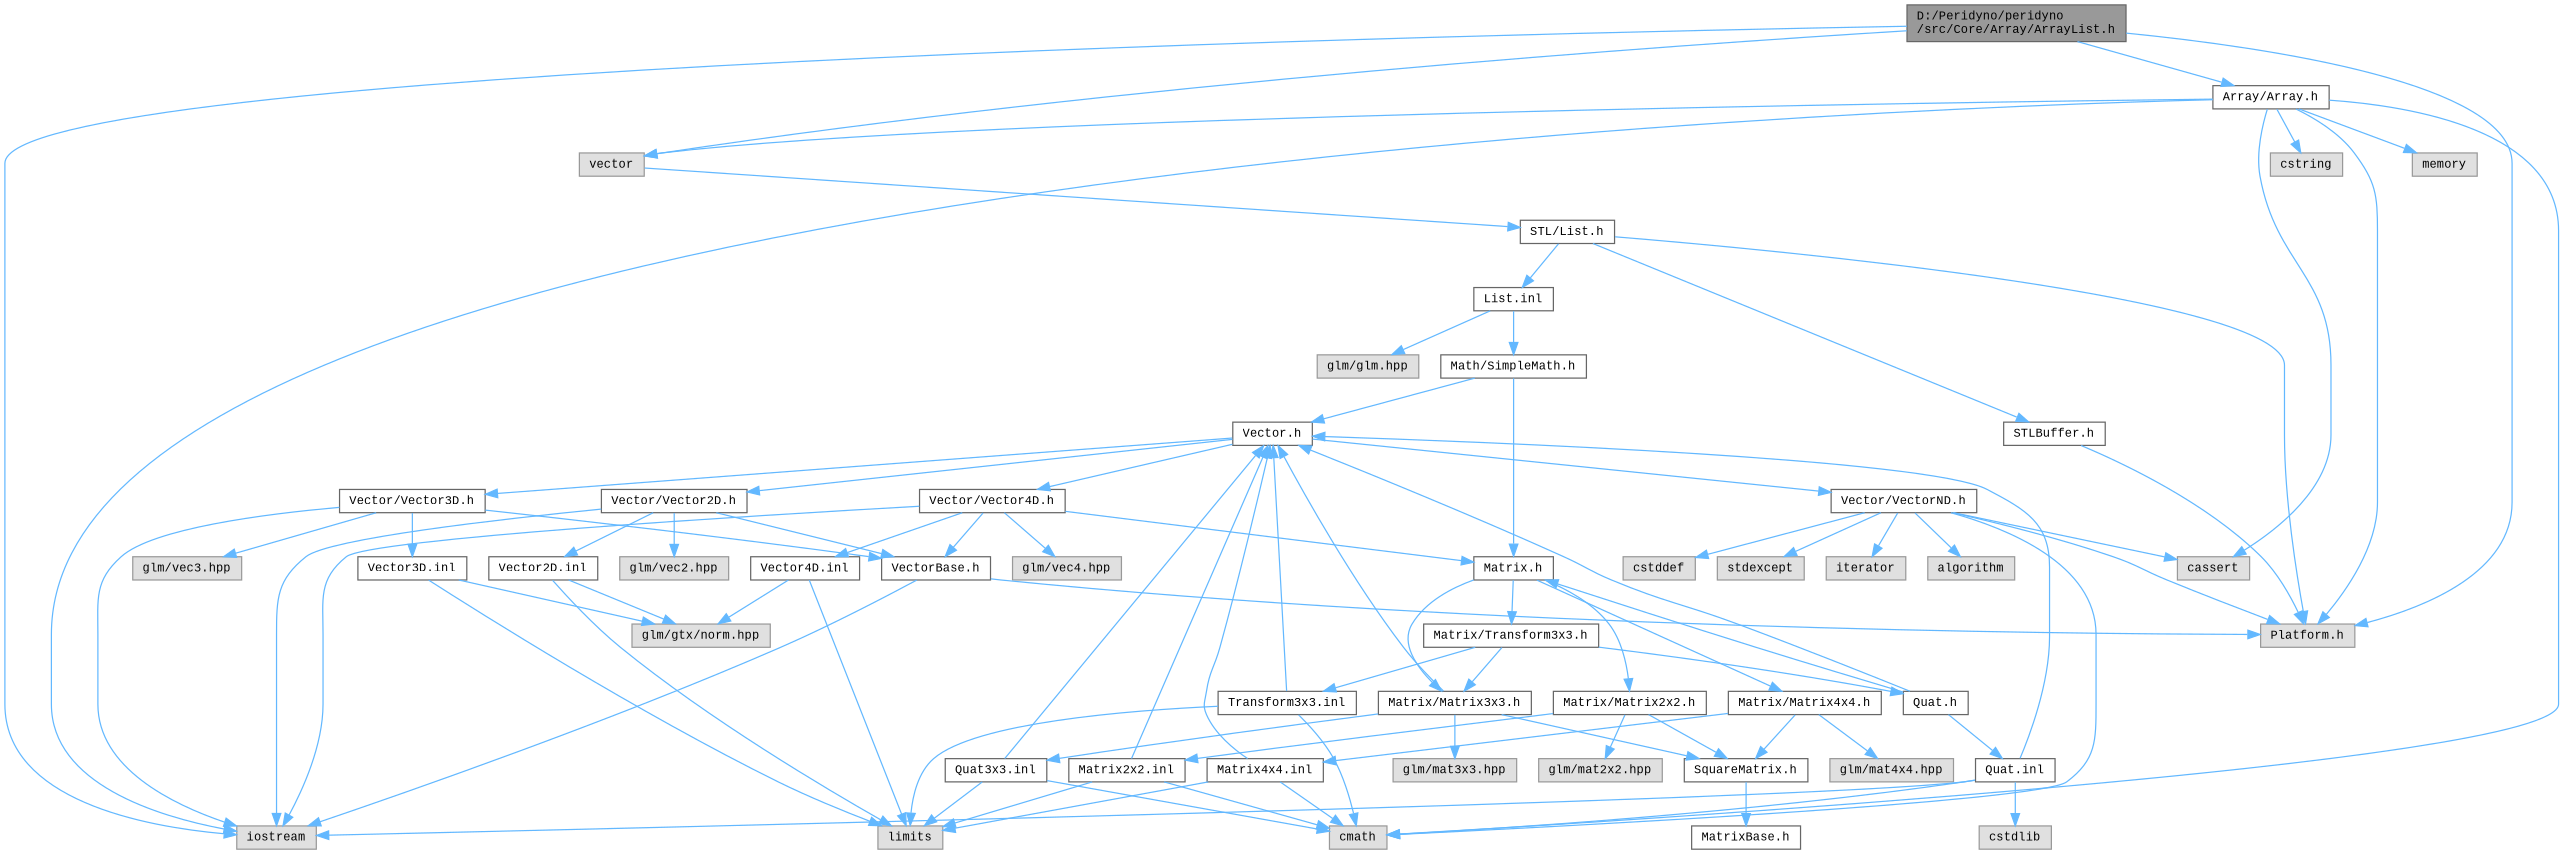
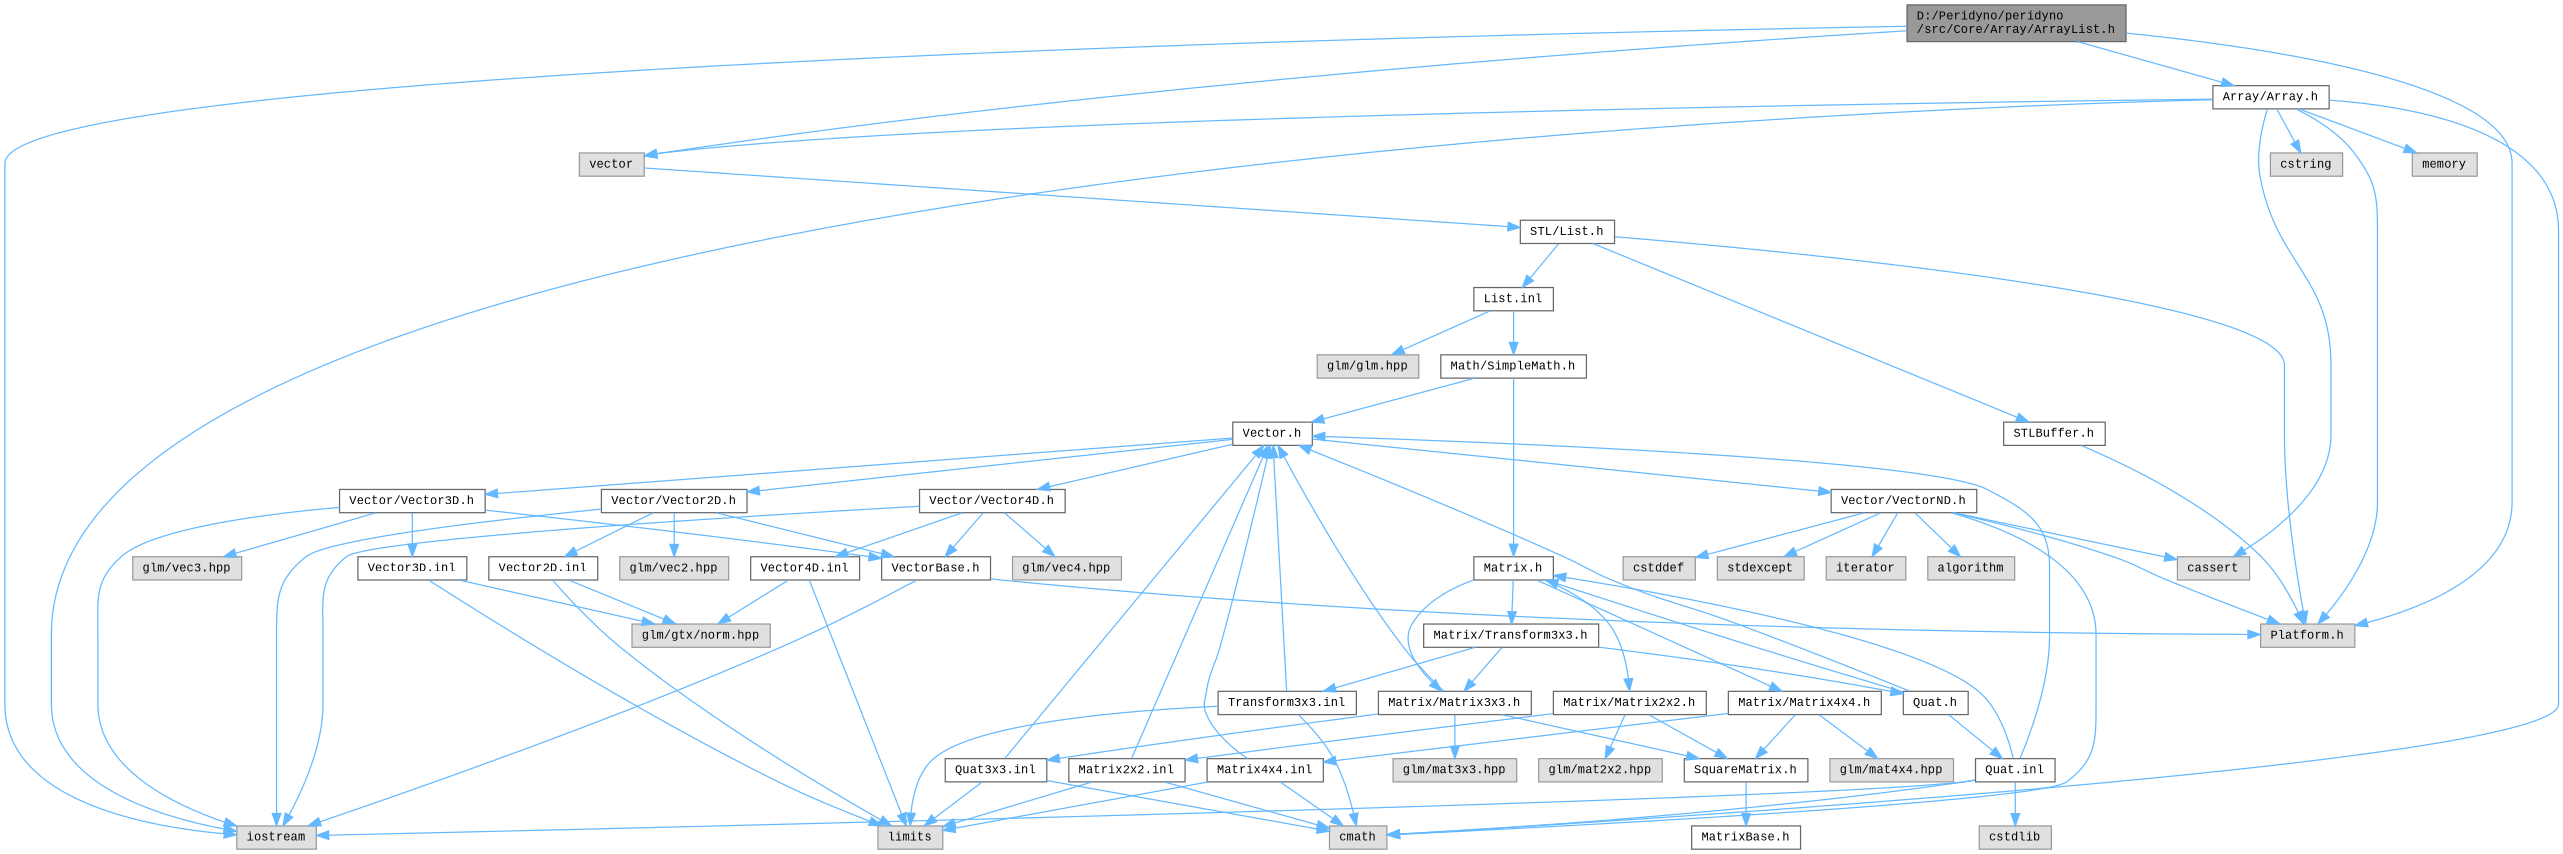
(1263, 536) -> (1851, 637)
